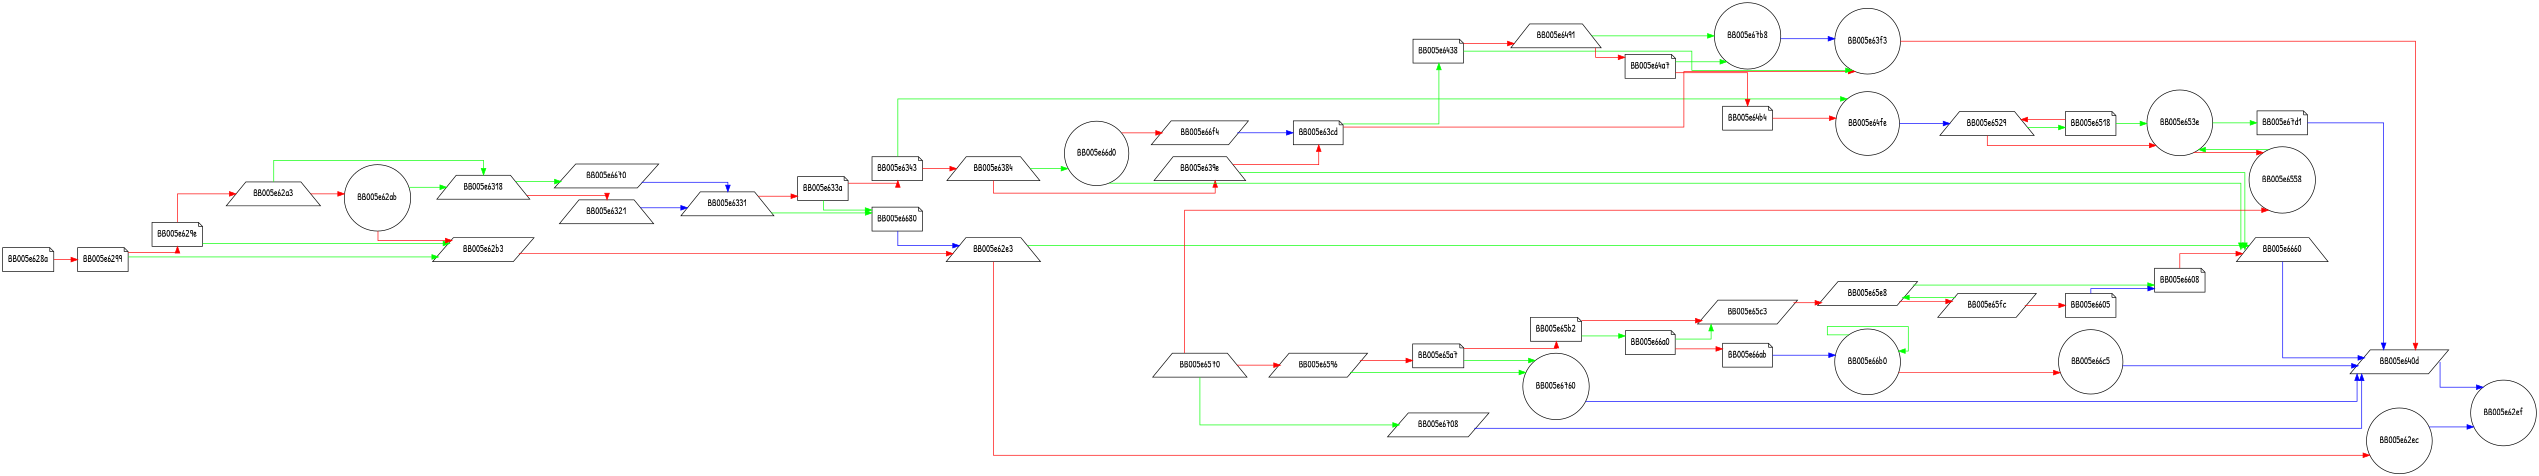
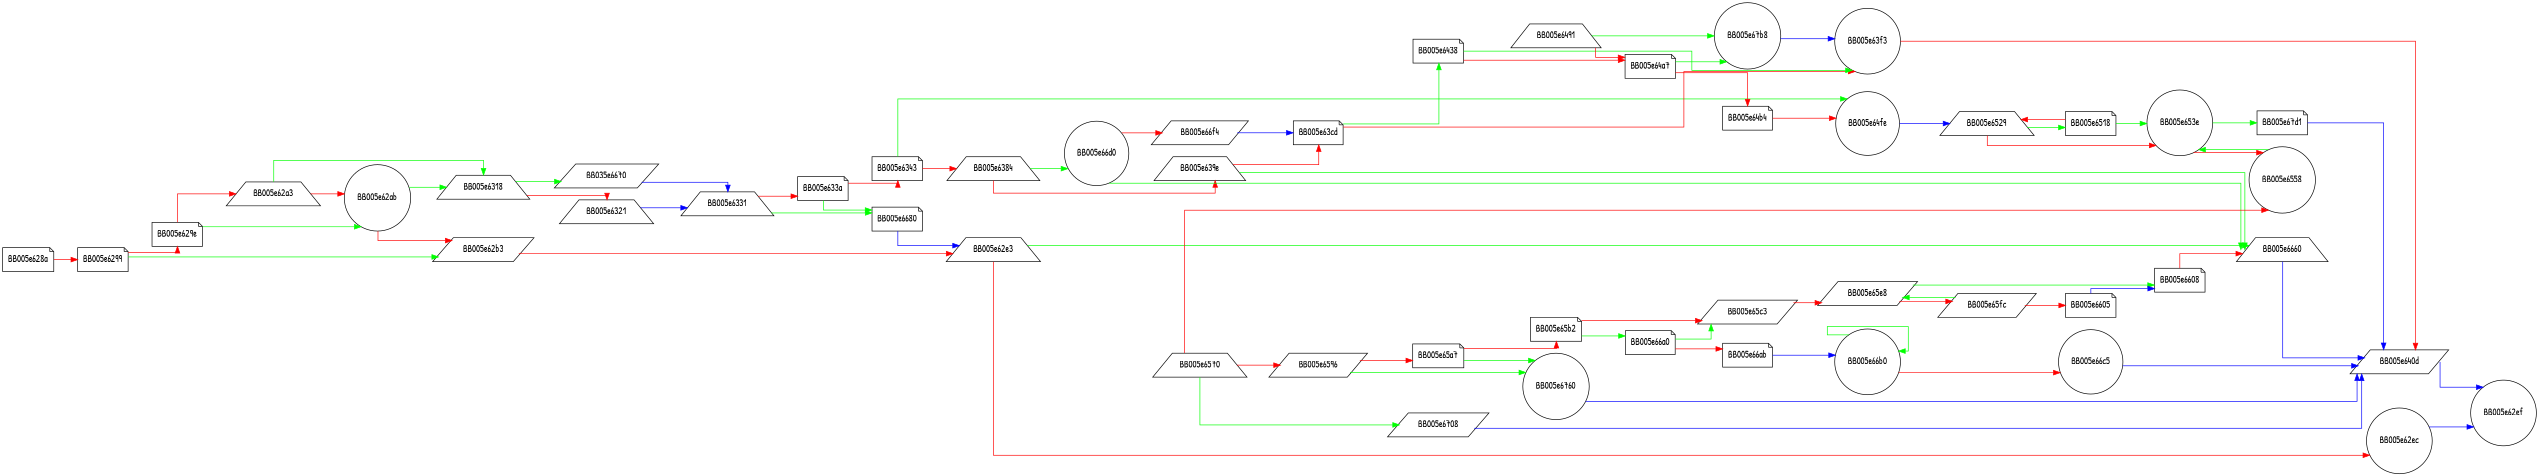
(1486, 44) -> (1541, 60)
(607, 176) -> (607, 176)
(323, 243) -> (279, 227)
